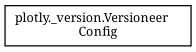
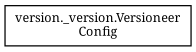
(98, 26) -> (98, 26)
